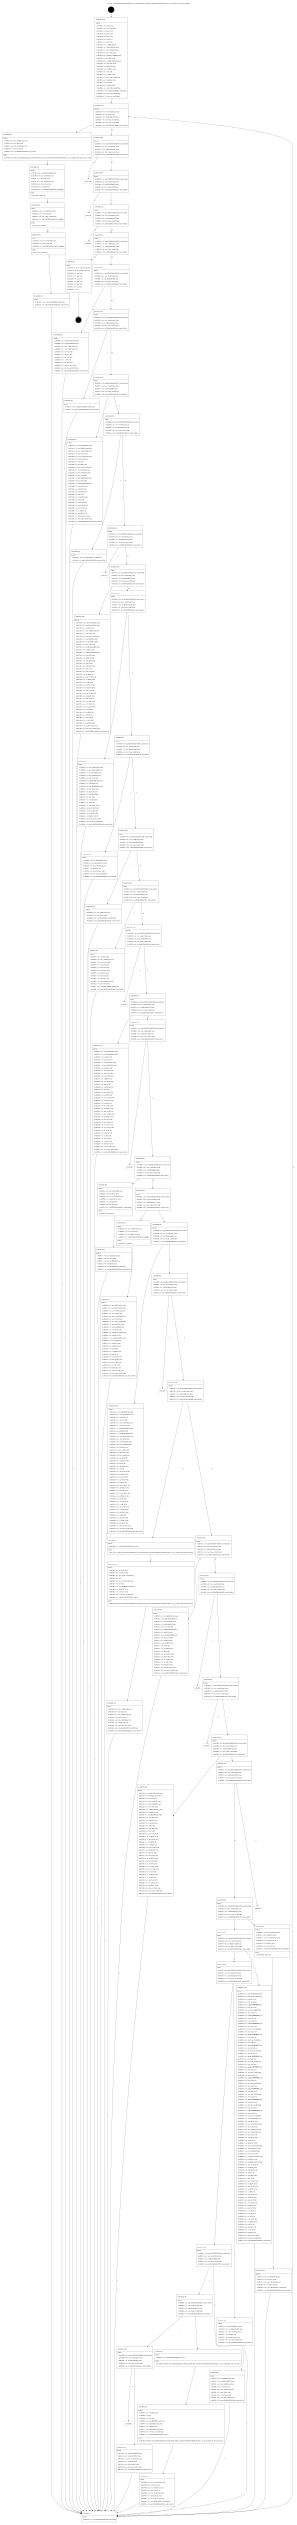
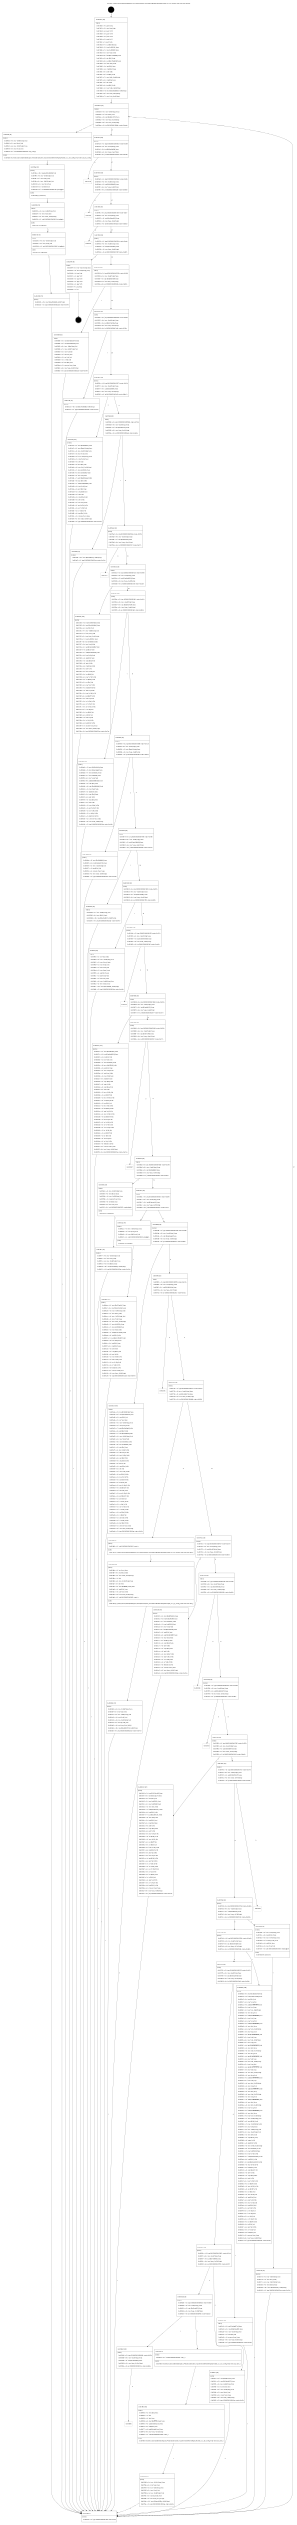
(134, 2459) -> none
